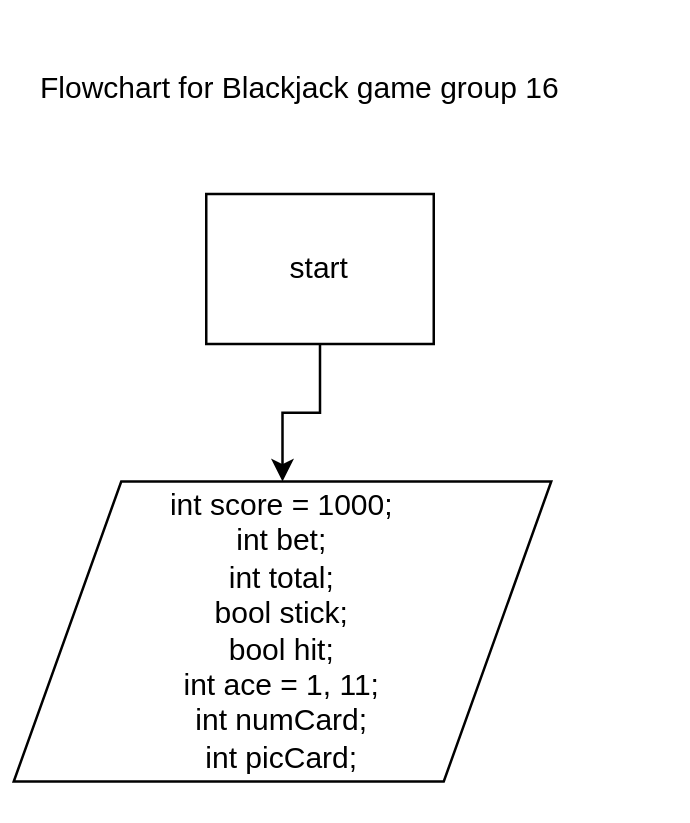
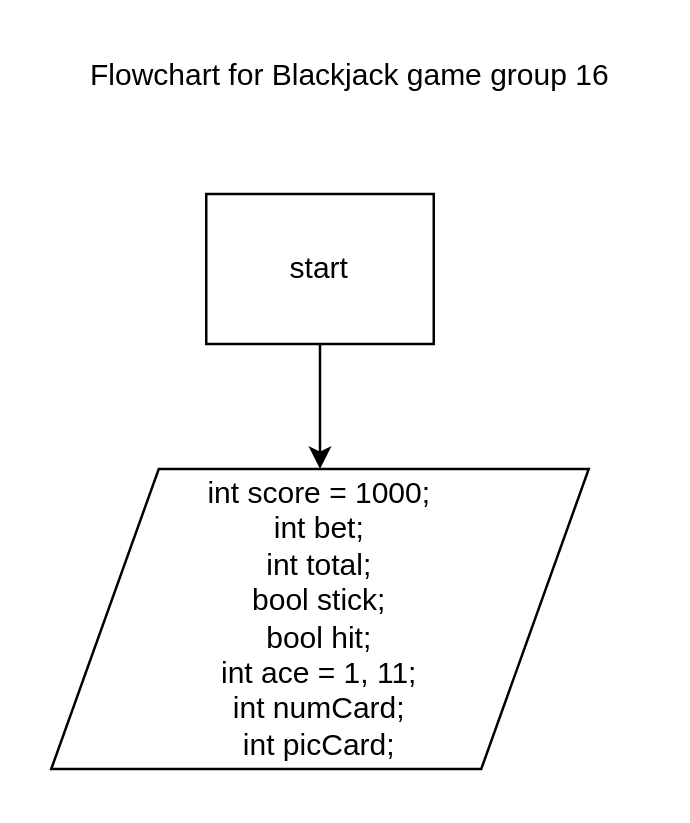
(311, 89) -> (361, 76)
(283, 631) -> (320, 619)
